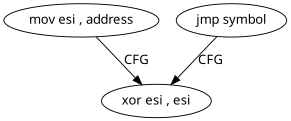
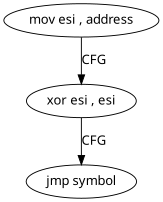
(197, 57) -> (81, 137)
